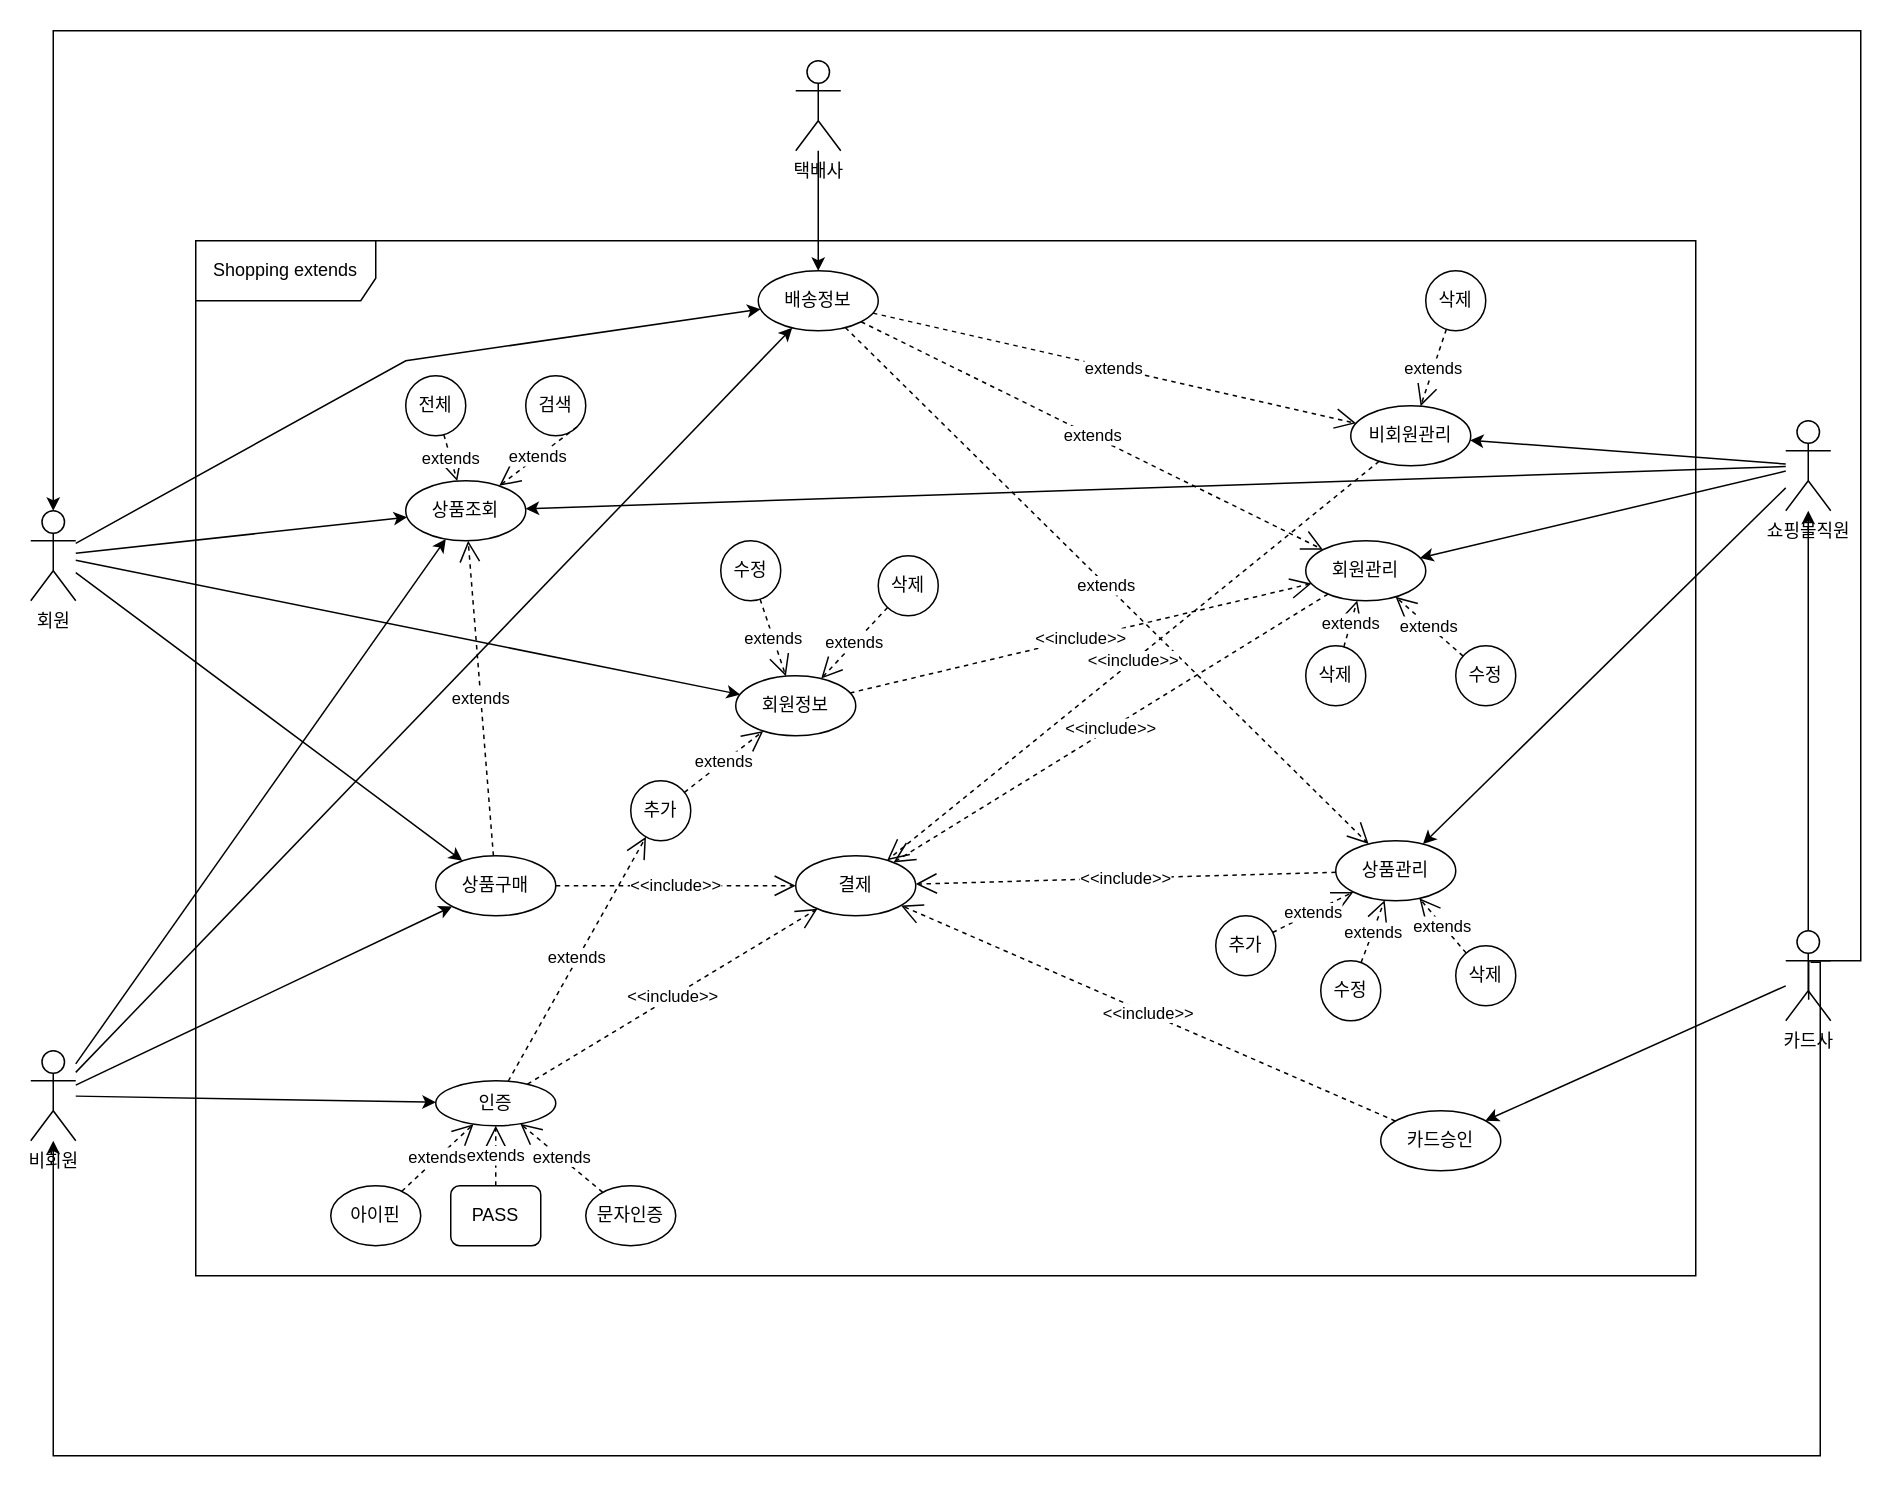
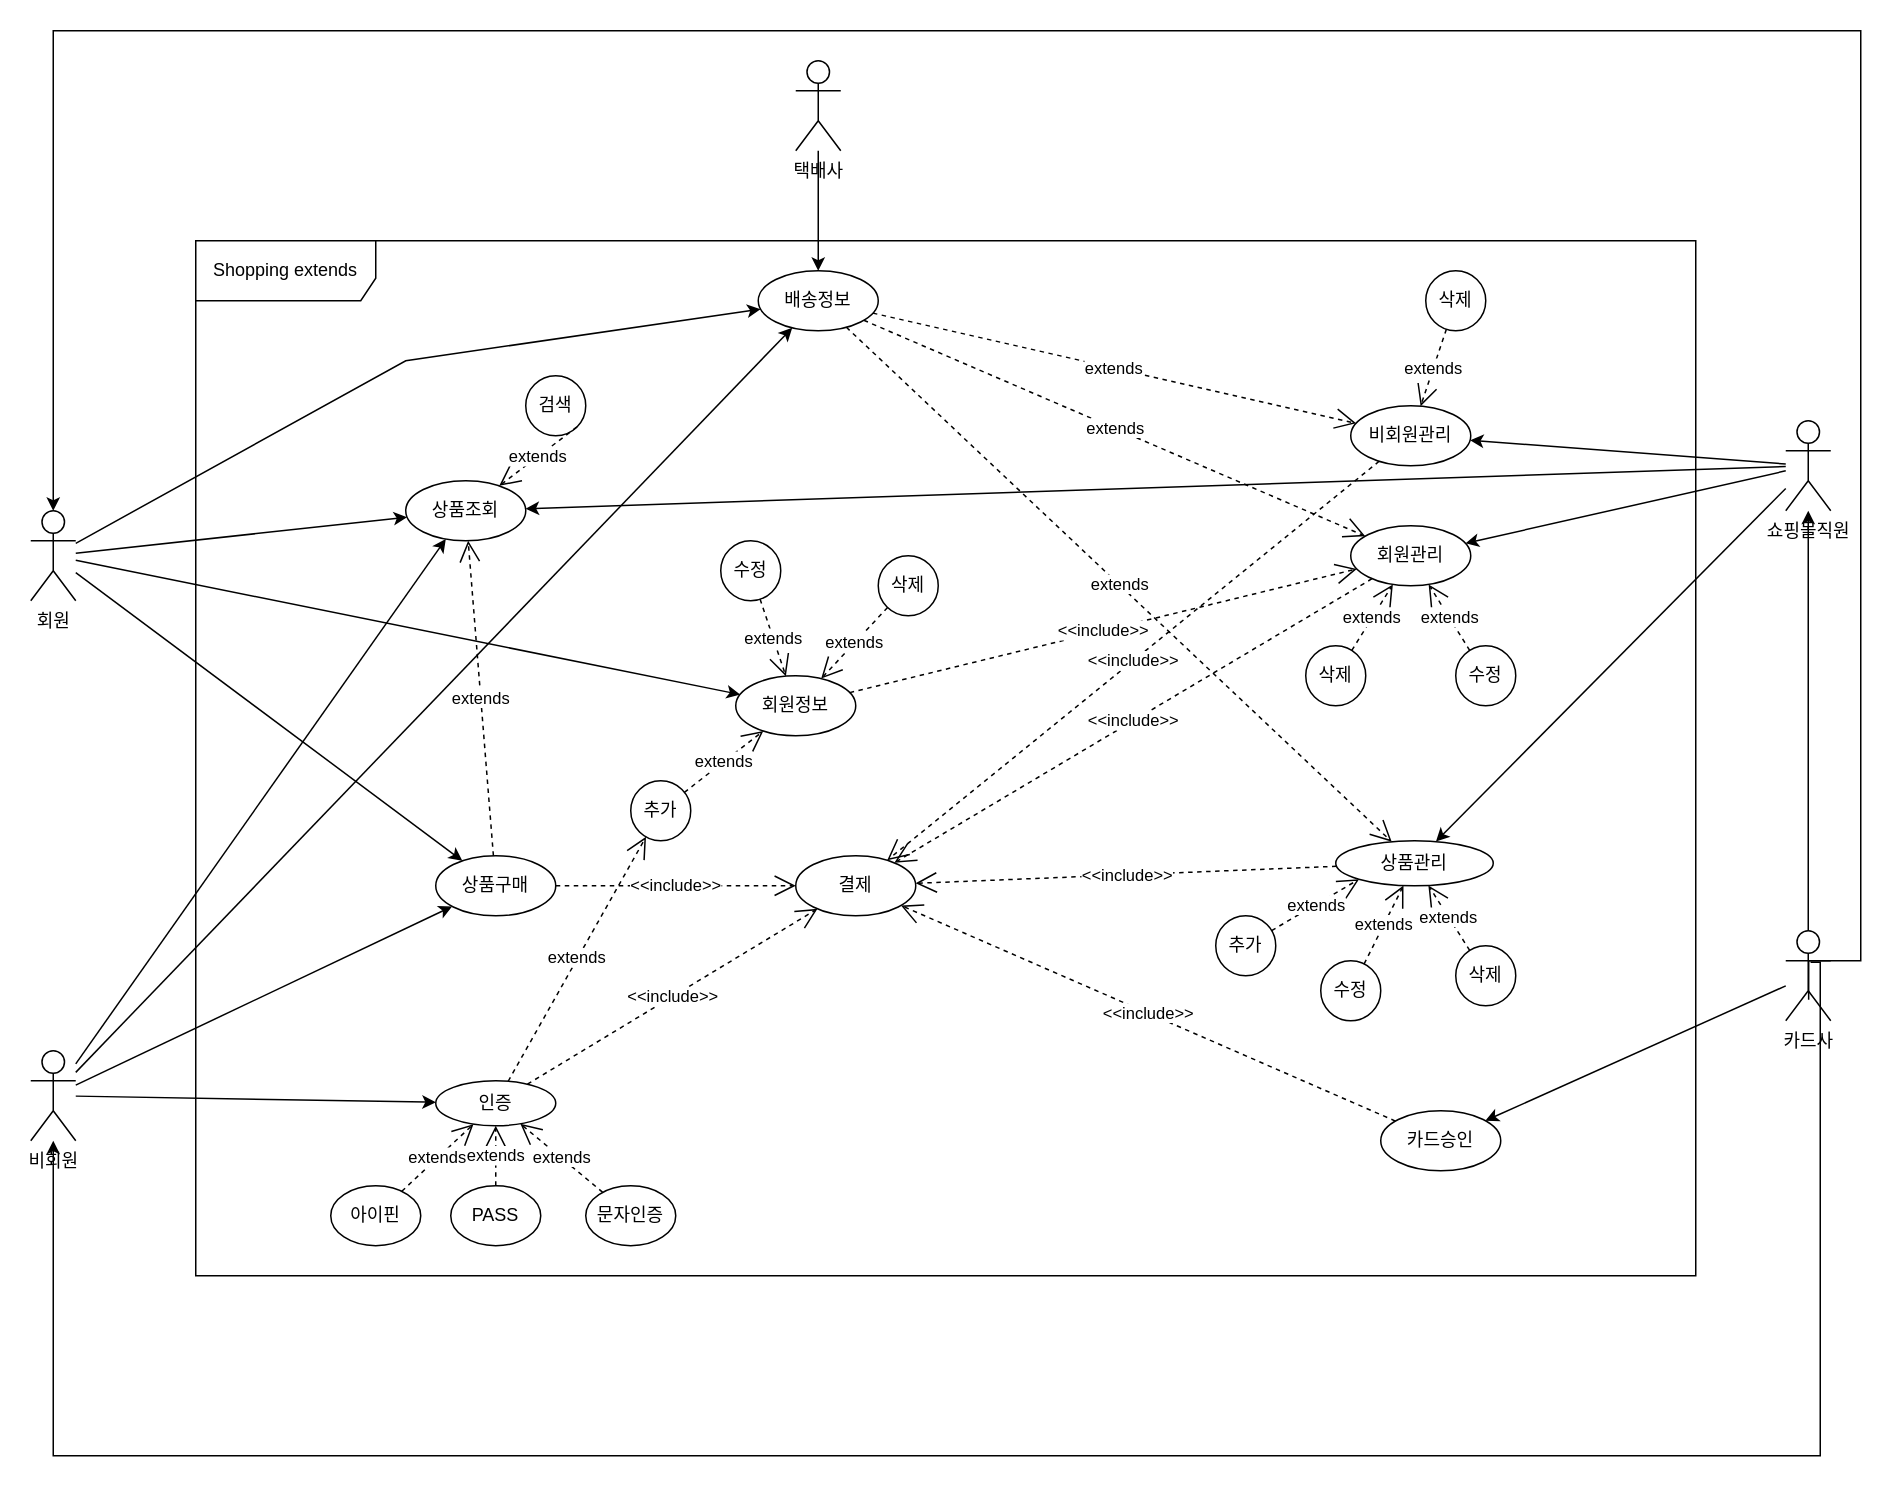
(436, 406) -> none
(450, 456) -> none
(1366, 571) -> (1411, 556)
(1396, 871) -> (1415, 863)
(496, 1216) -> (496, 1216)
